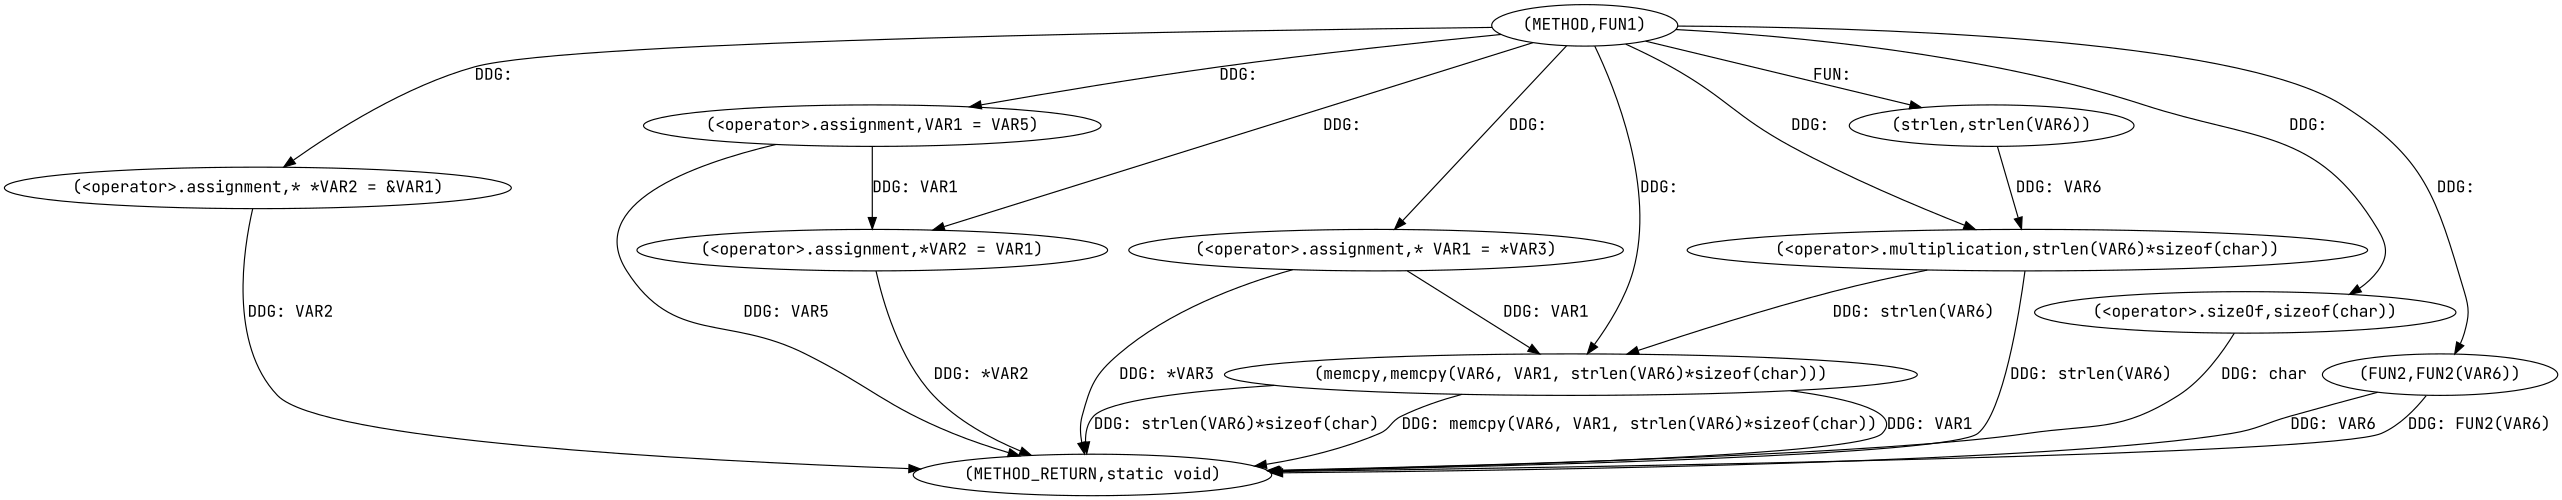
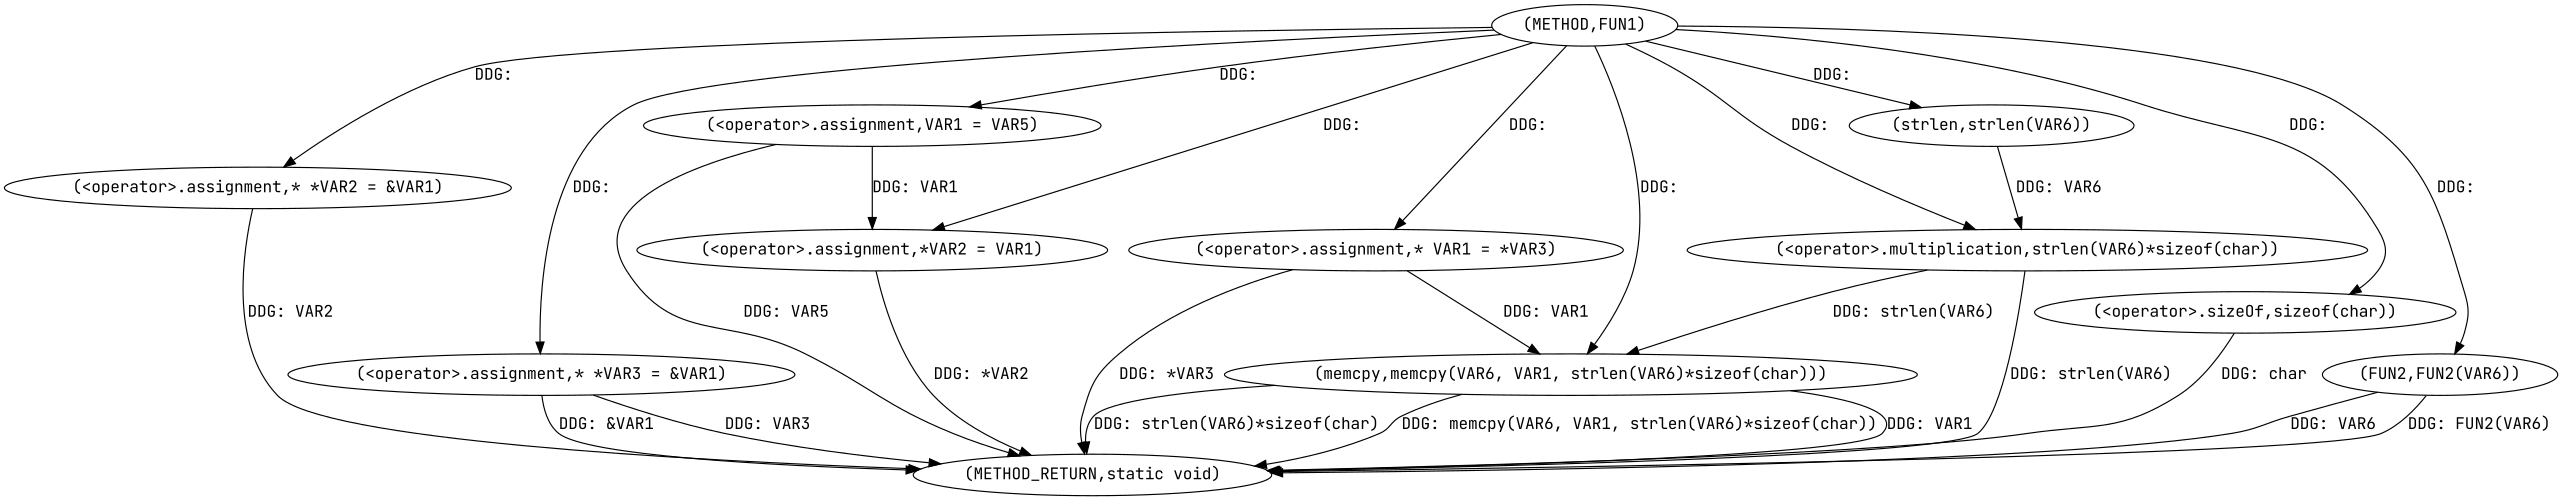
(1837, 76) -> (1837, 76)
none -> (541, 375)
